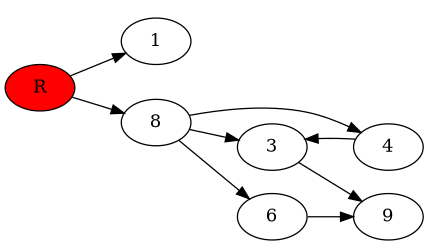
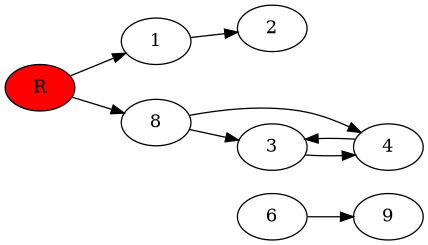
none -> (272, 28)
(209, 165) -> none
(325, 179) -> (324, 156)
